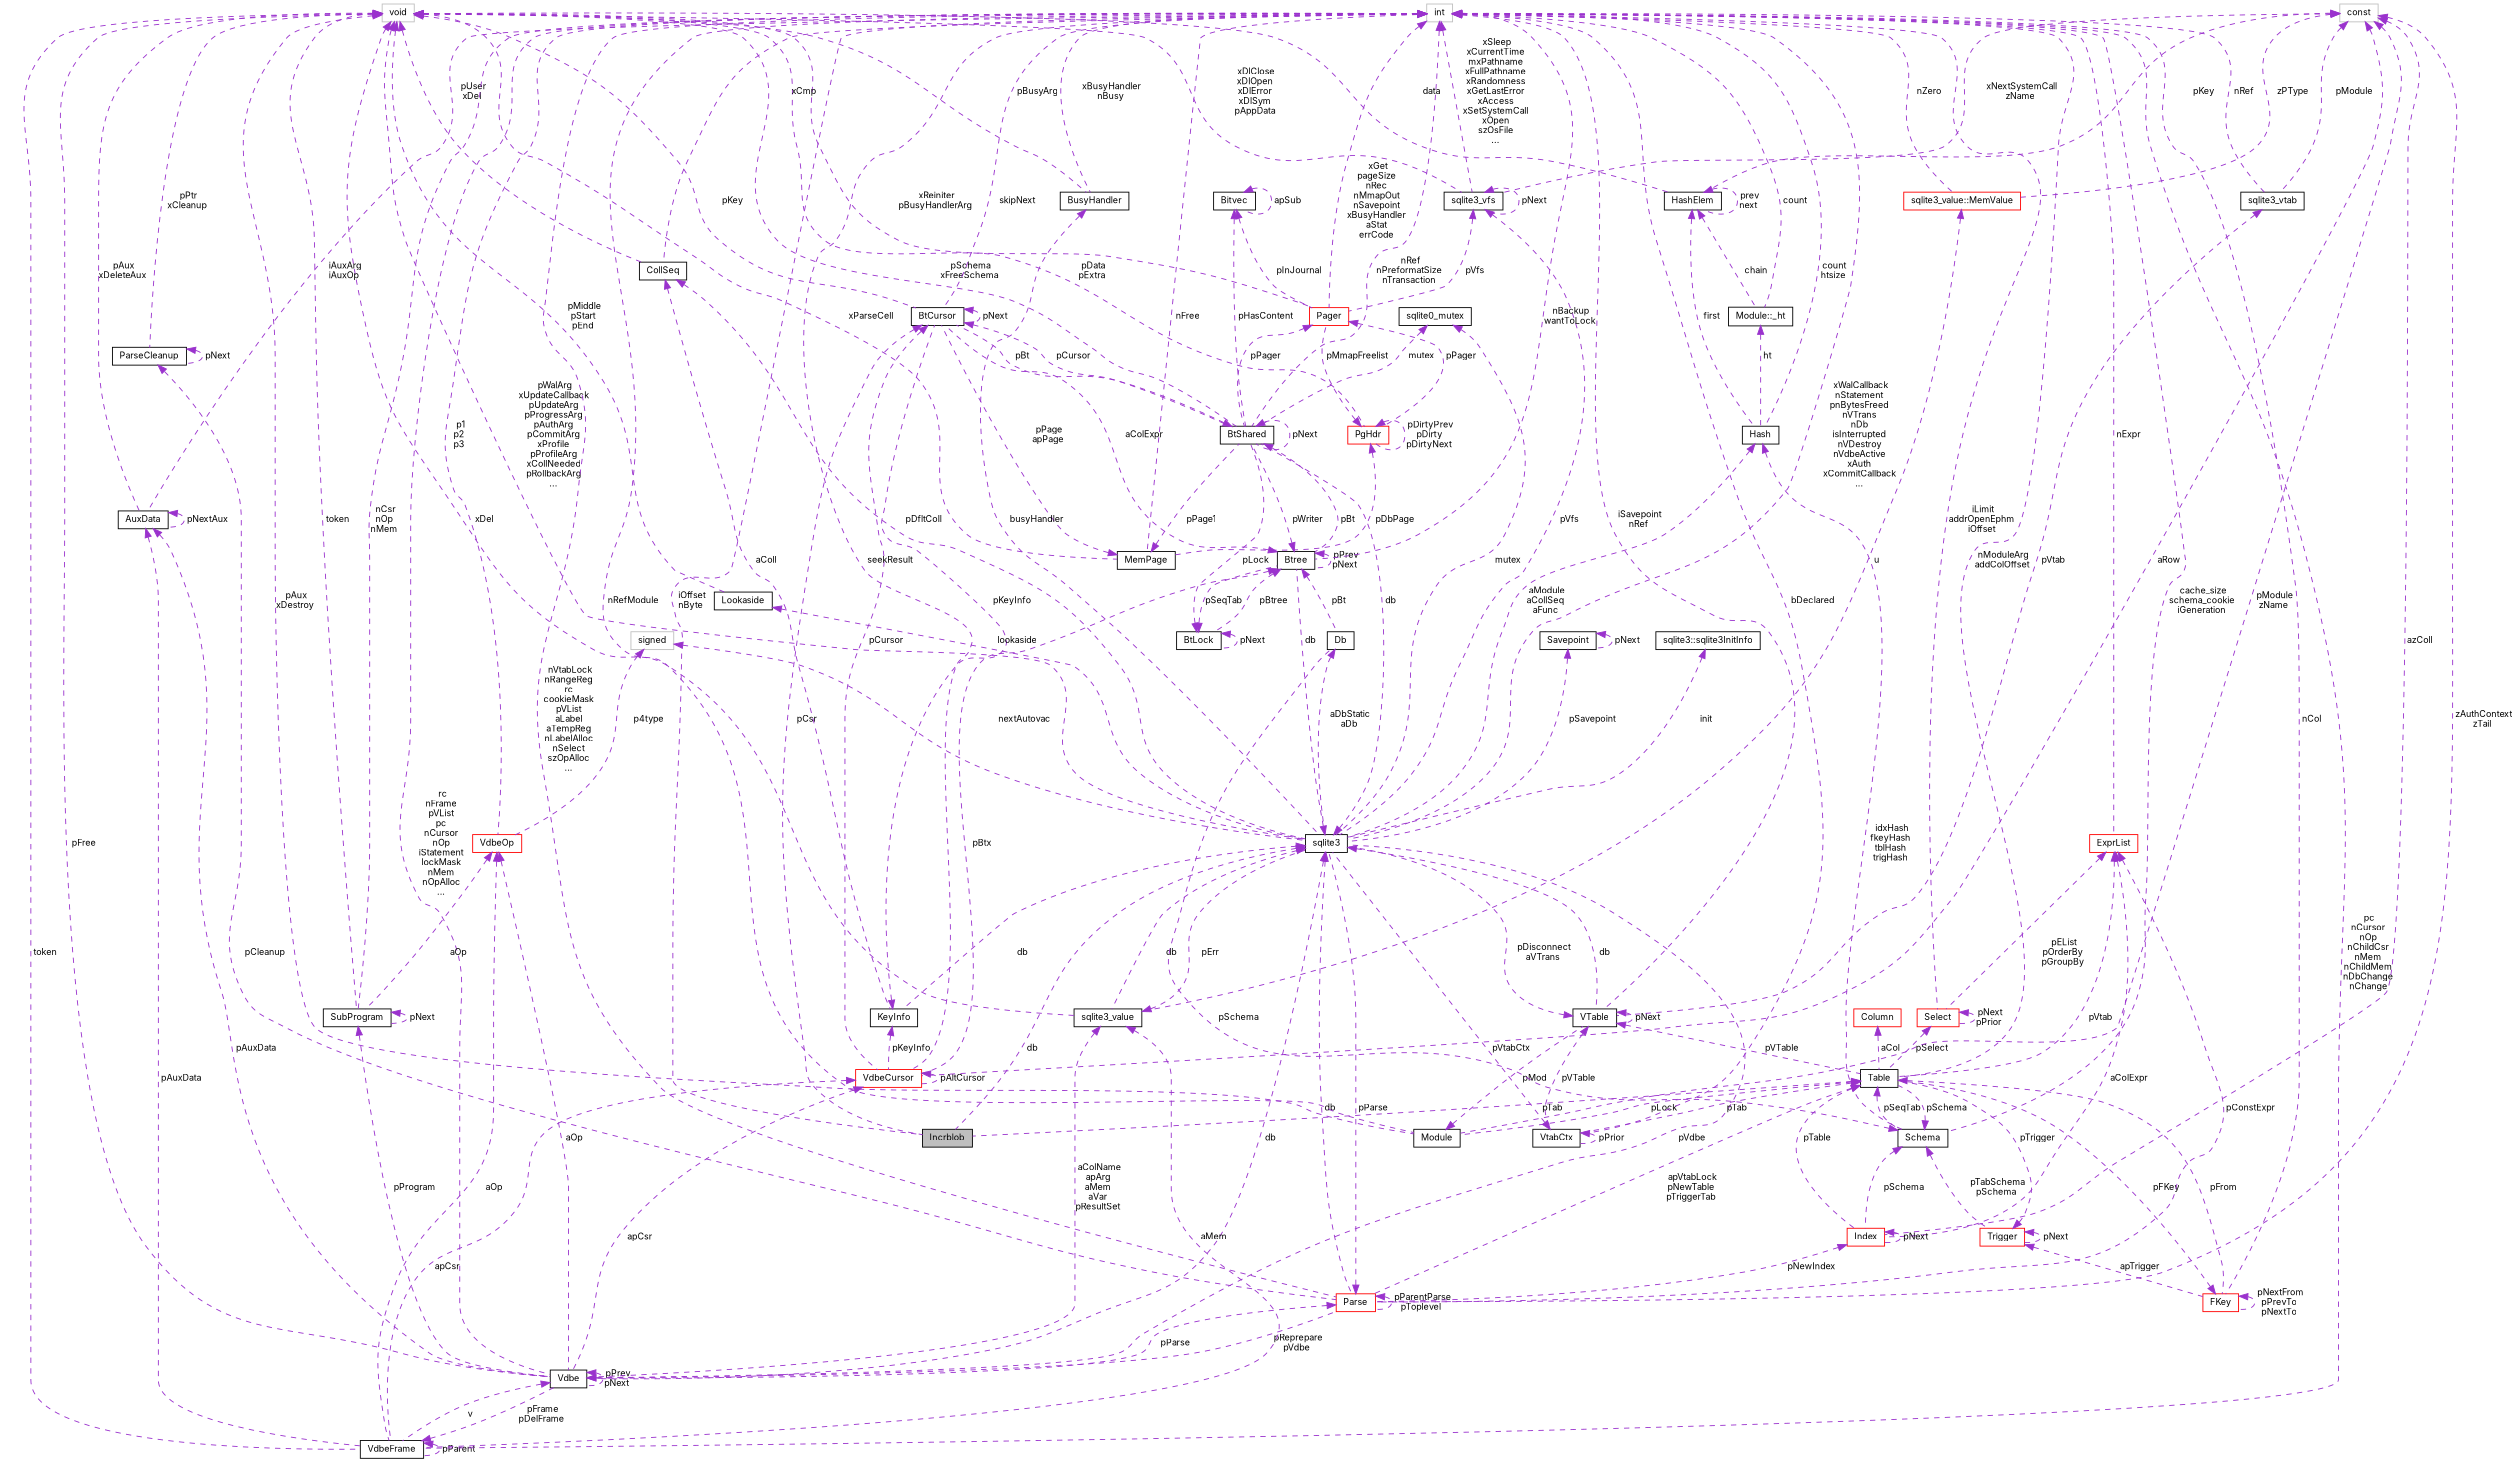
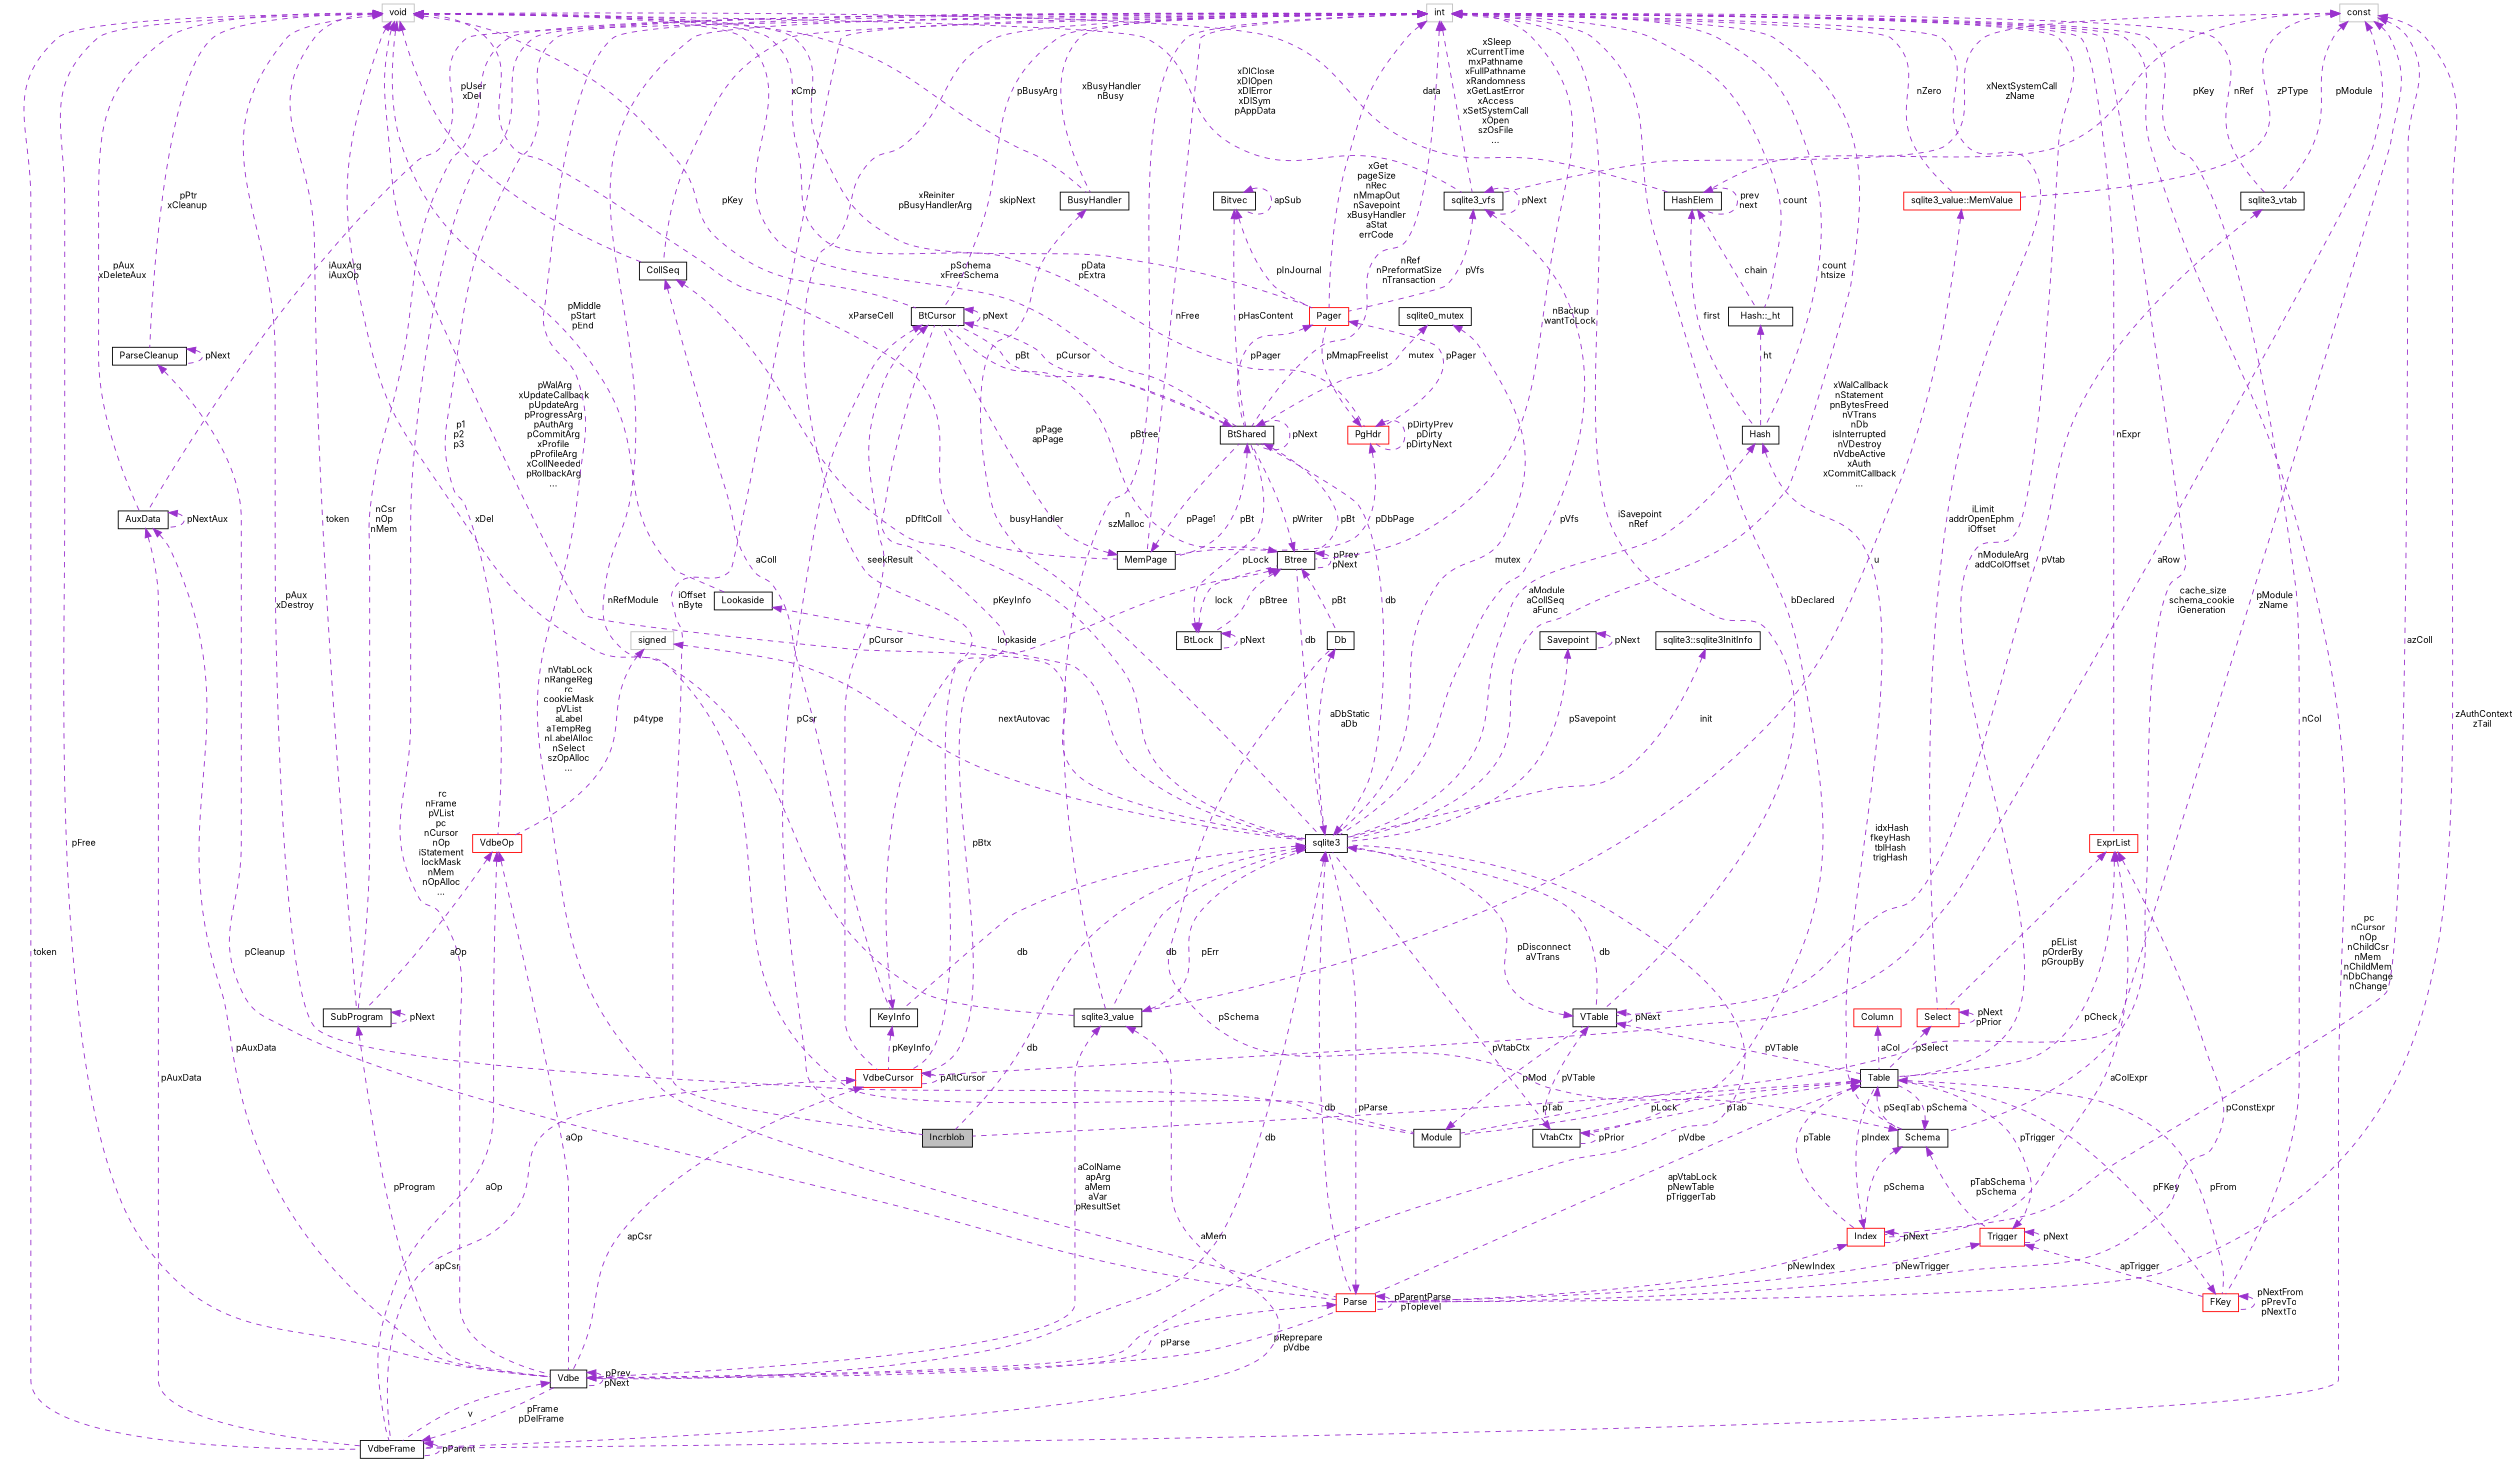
(1761, 317) -> (1761, 317)
none -> (1146, 415)
(1143, 435) -> (1143, 435)
none -> (1231, 519)
(1223, 601) -> (1223, 601)
(2100, 1018) -> (2100, 1018)
none -> (1856, 1152)
none -> (1675, 1288)
